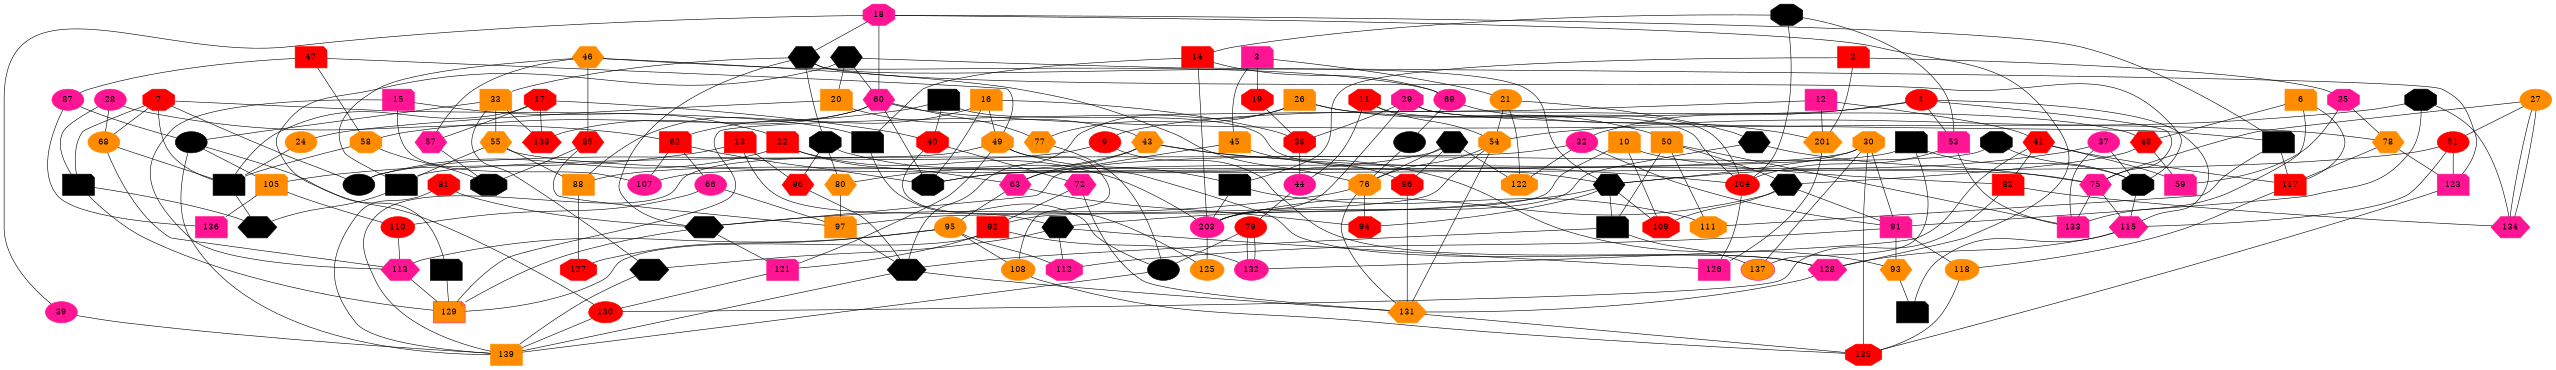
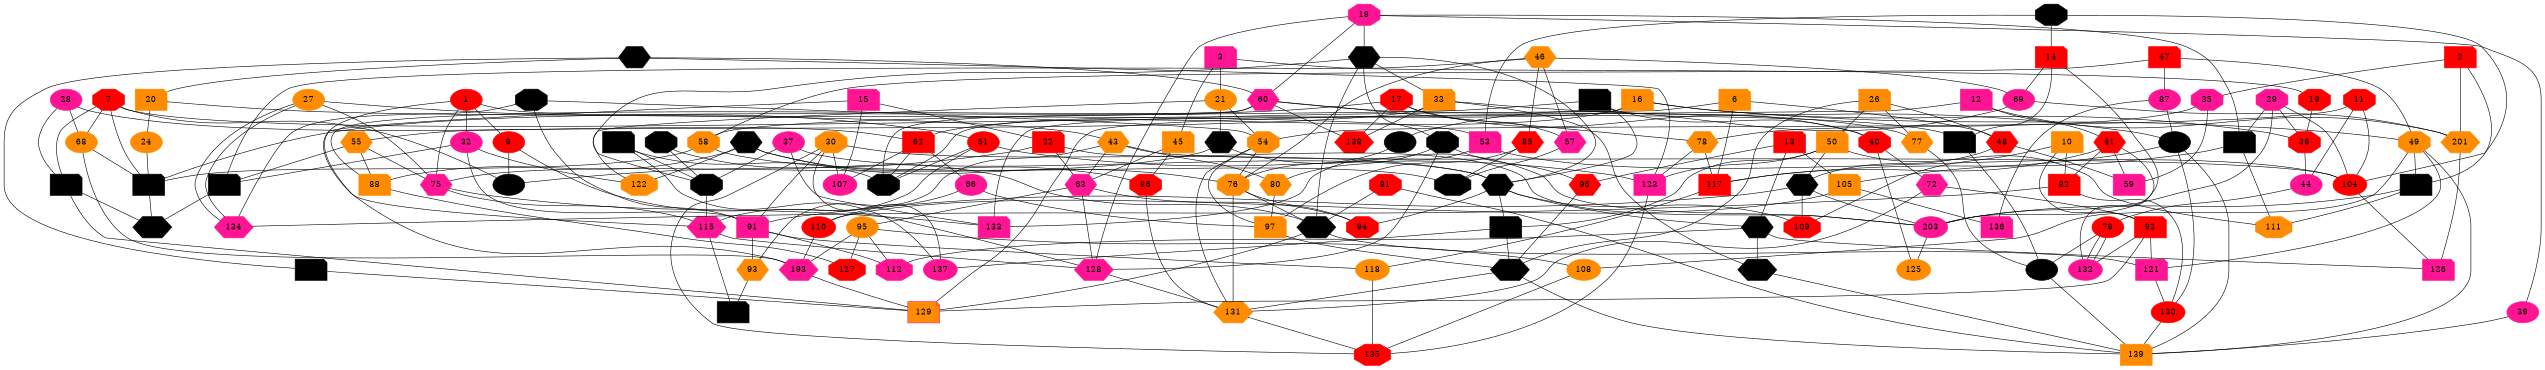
(1870, 185) -> (1741, 164)
none -> (1088, 229)
(400, 270) -> (799, 270)
(1758, 270) -> (940, 270)
